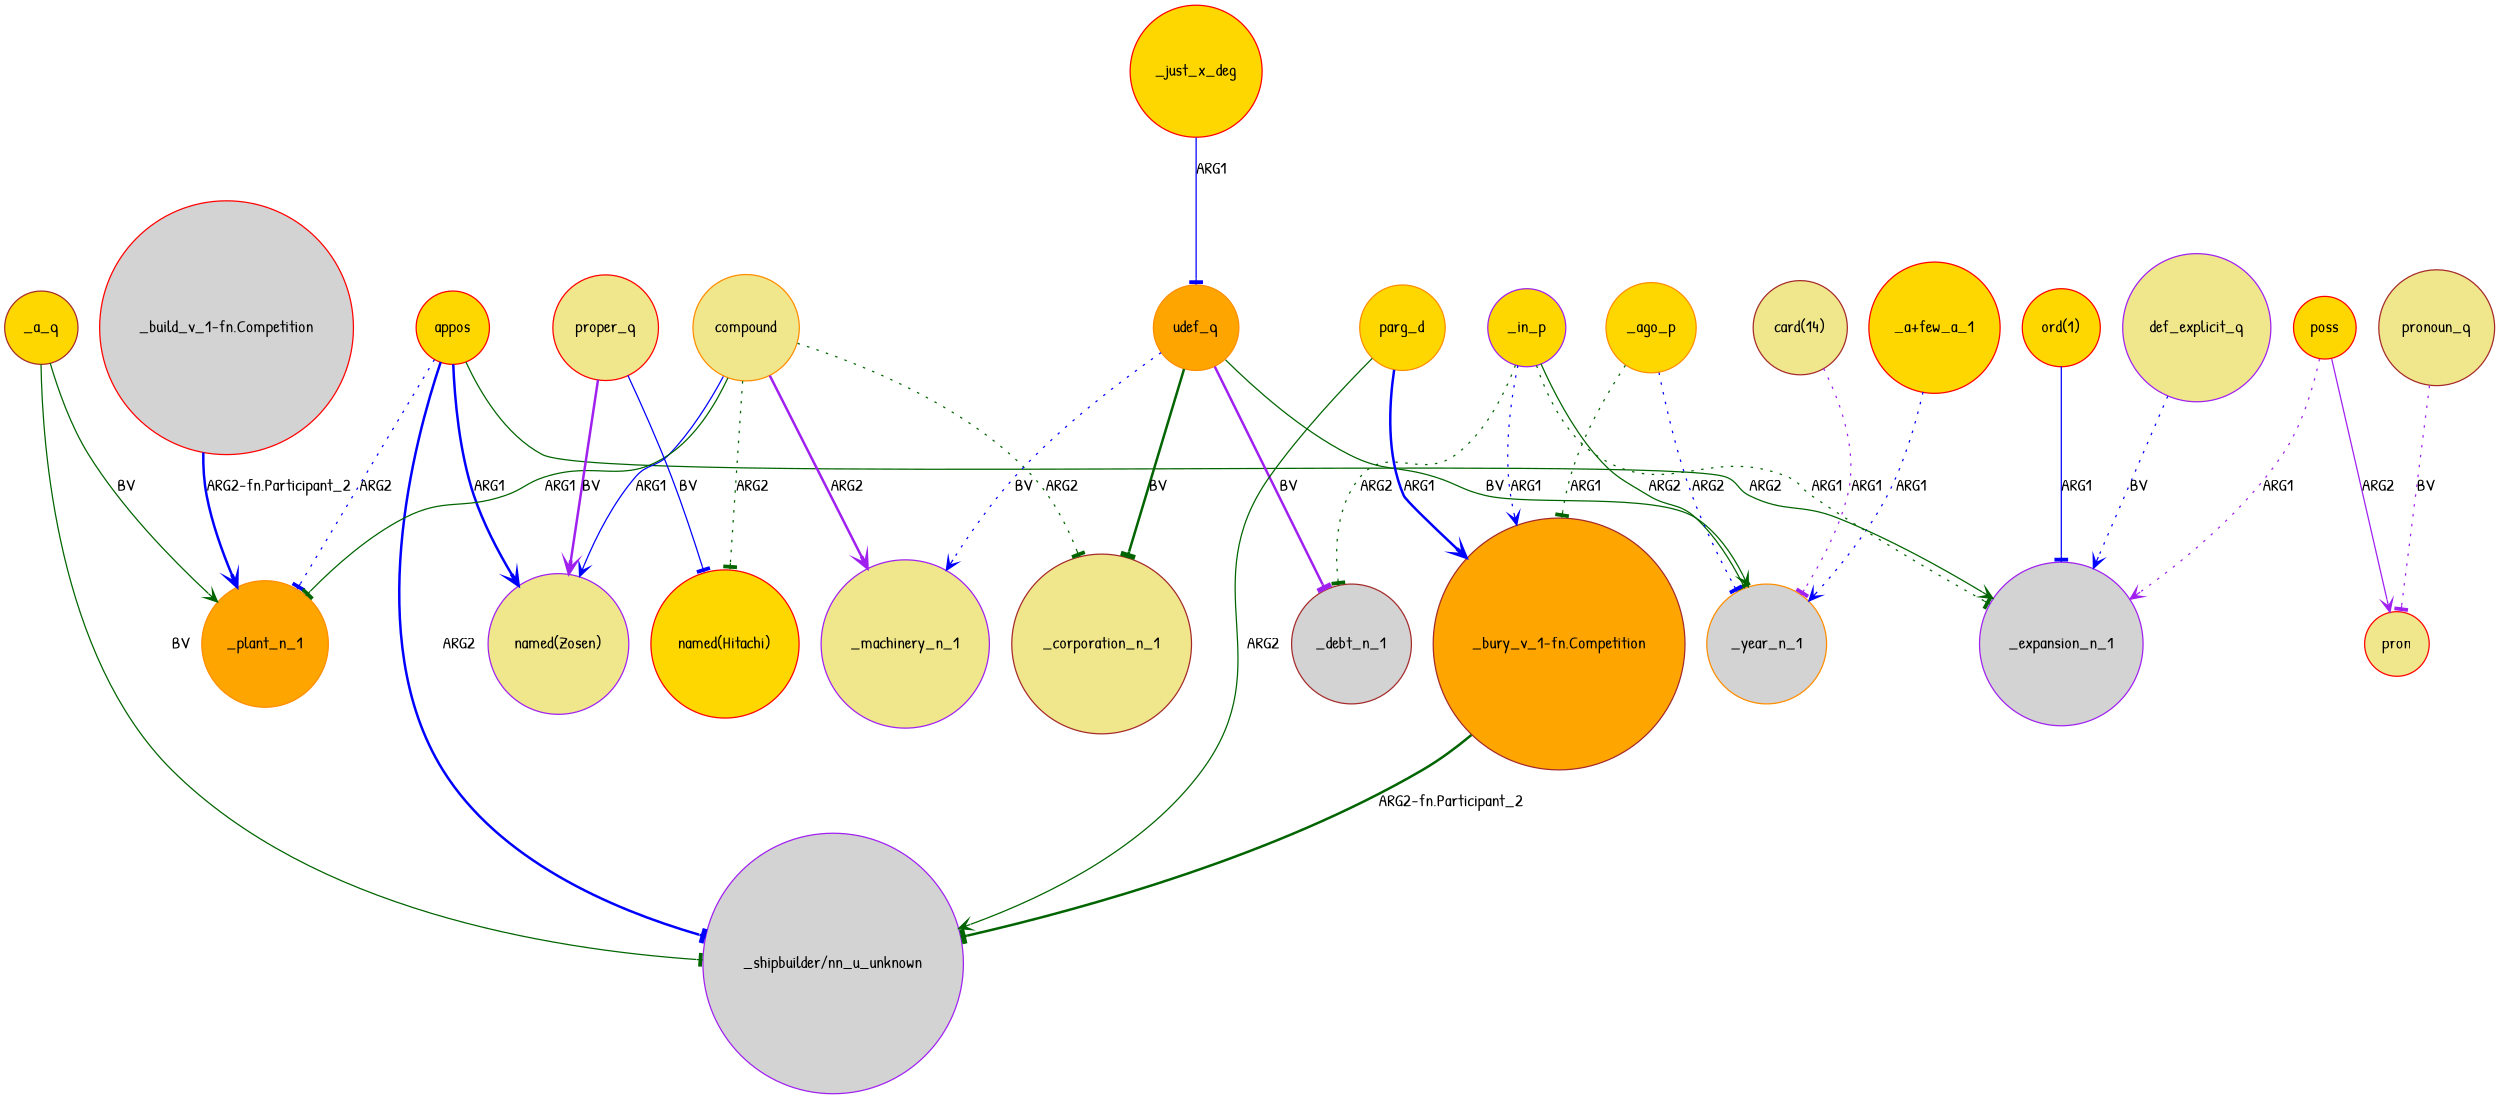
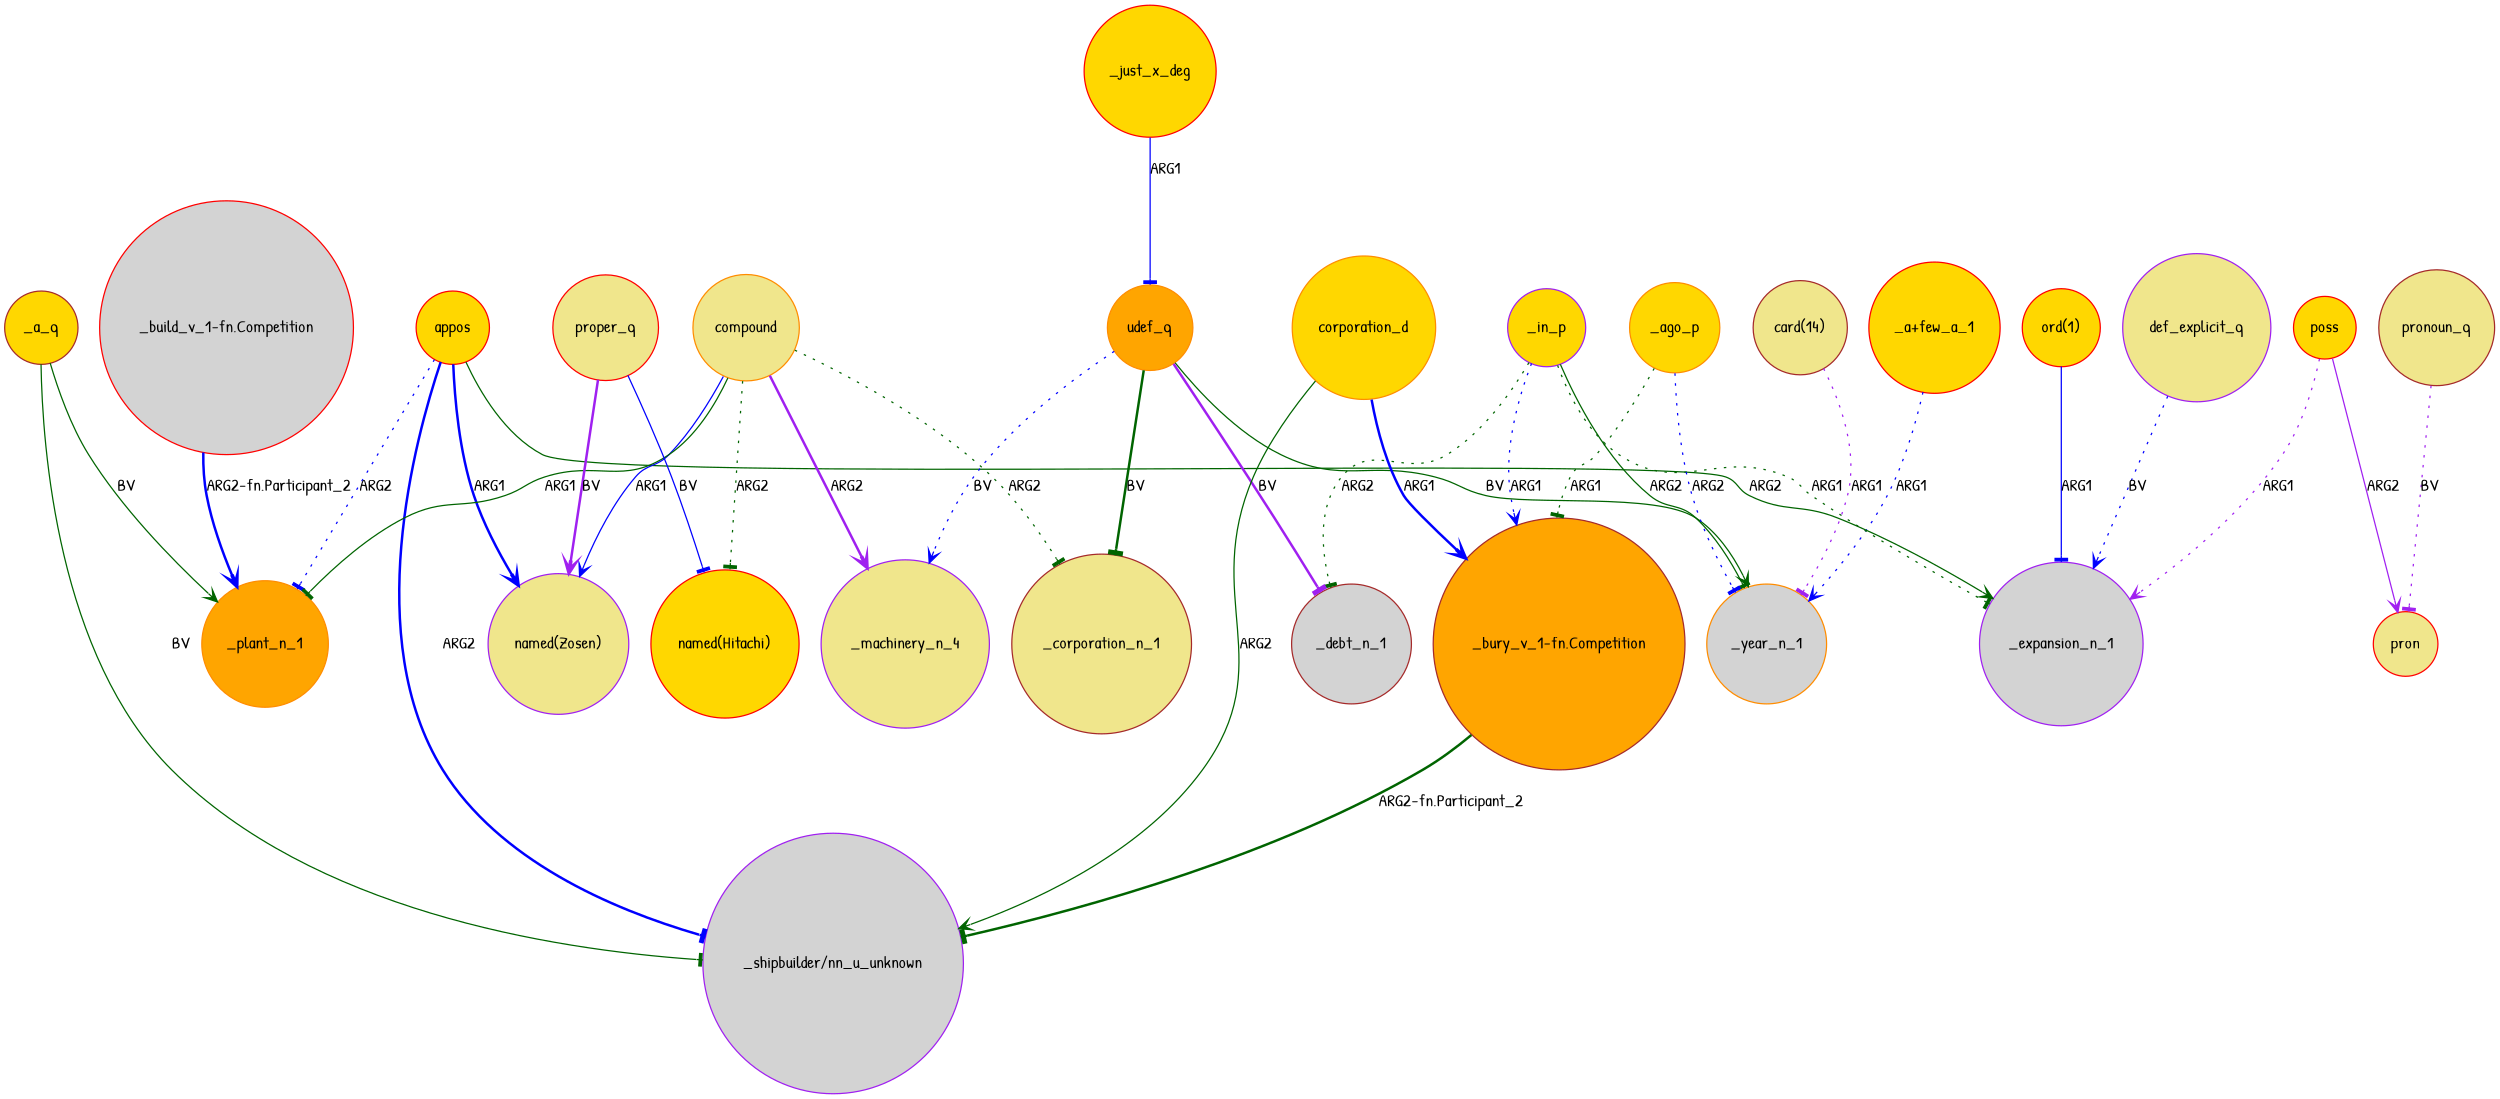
(1402, 328) -> (1364, 328)
(905, 644) -> (905, 644)
